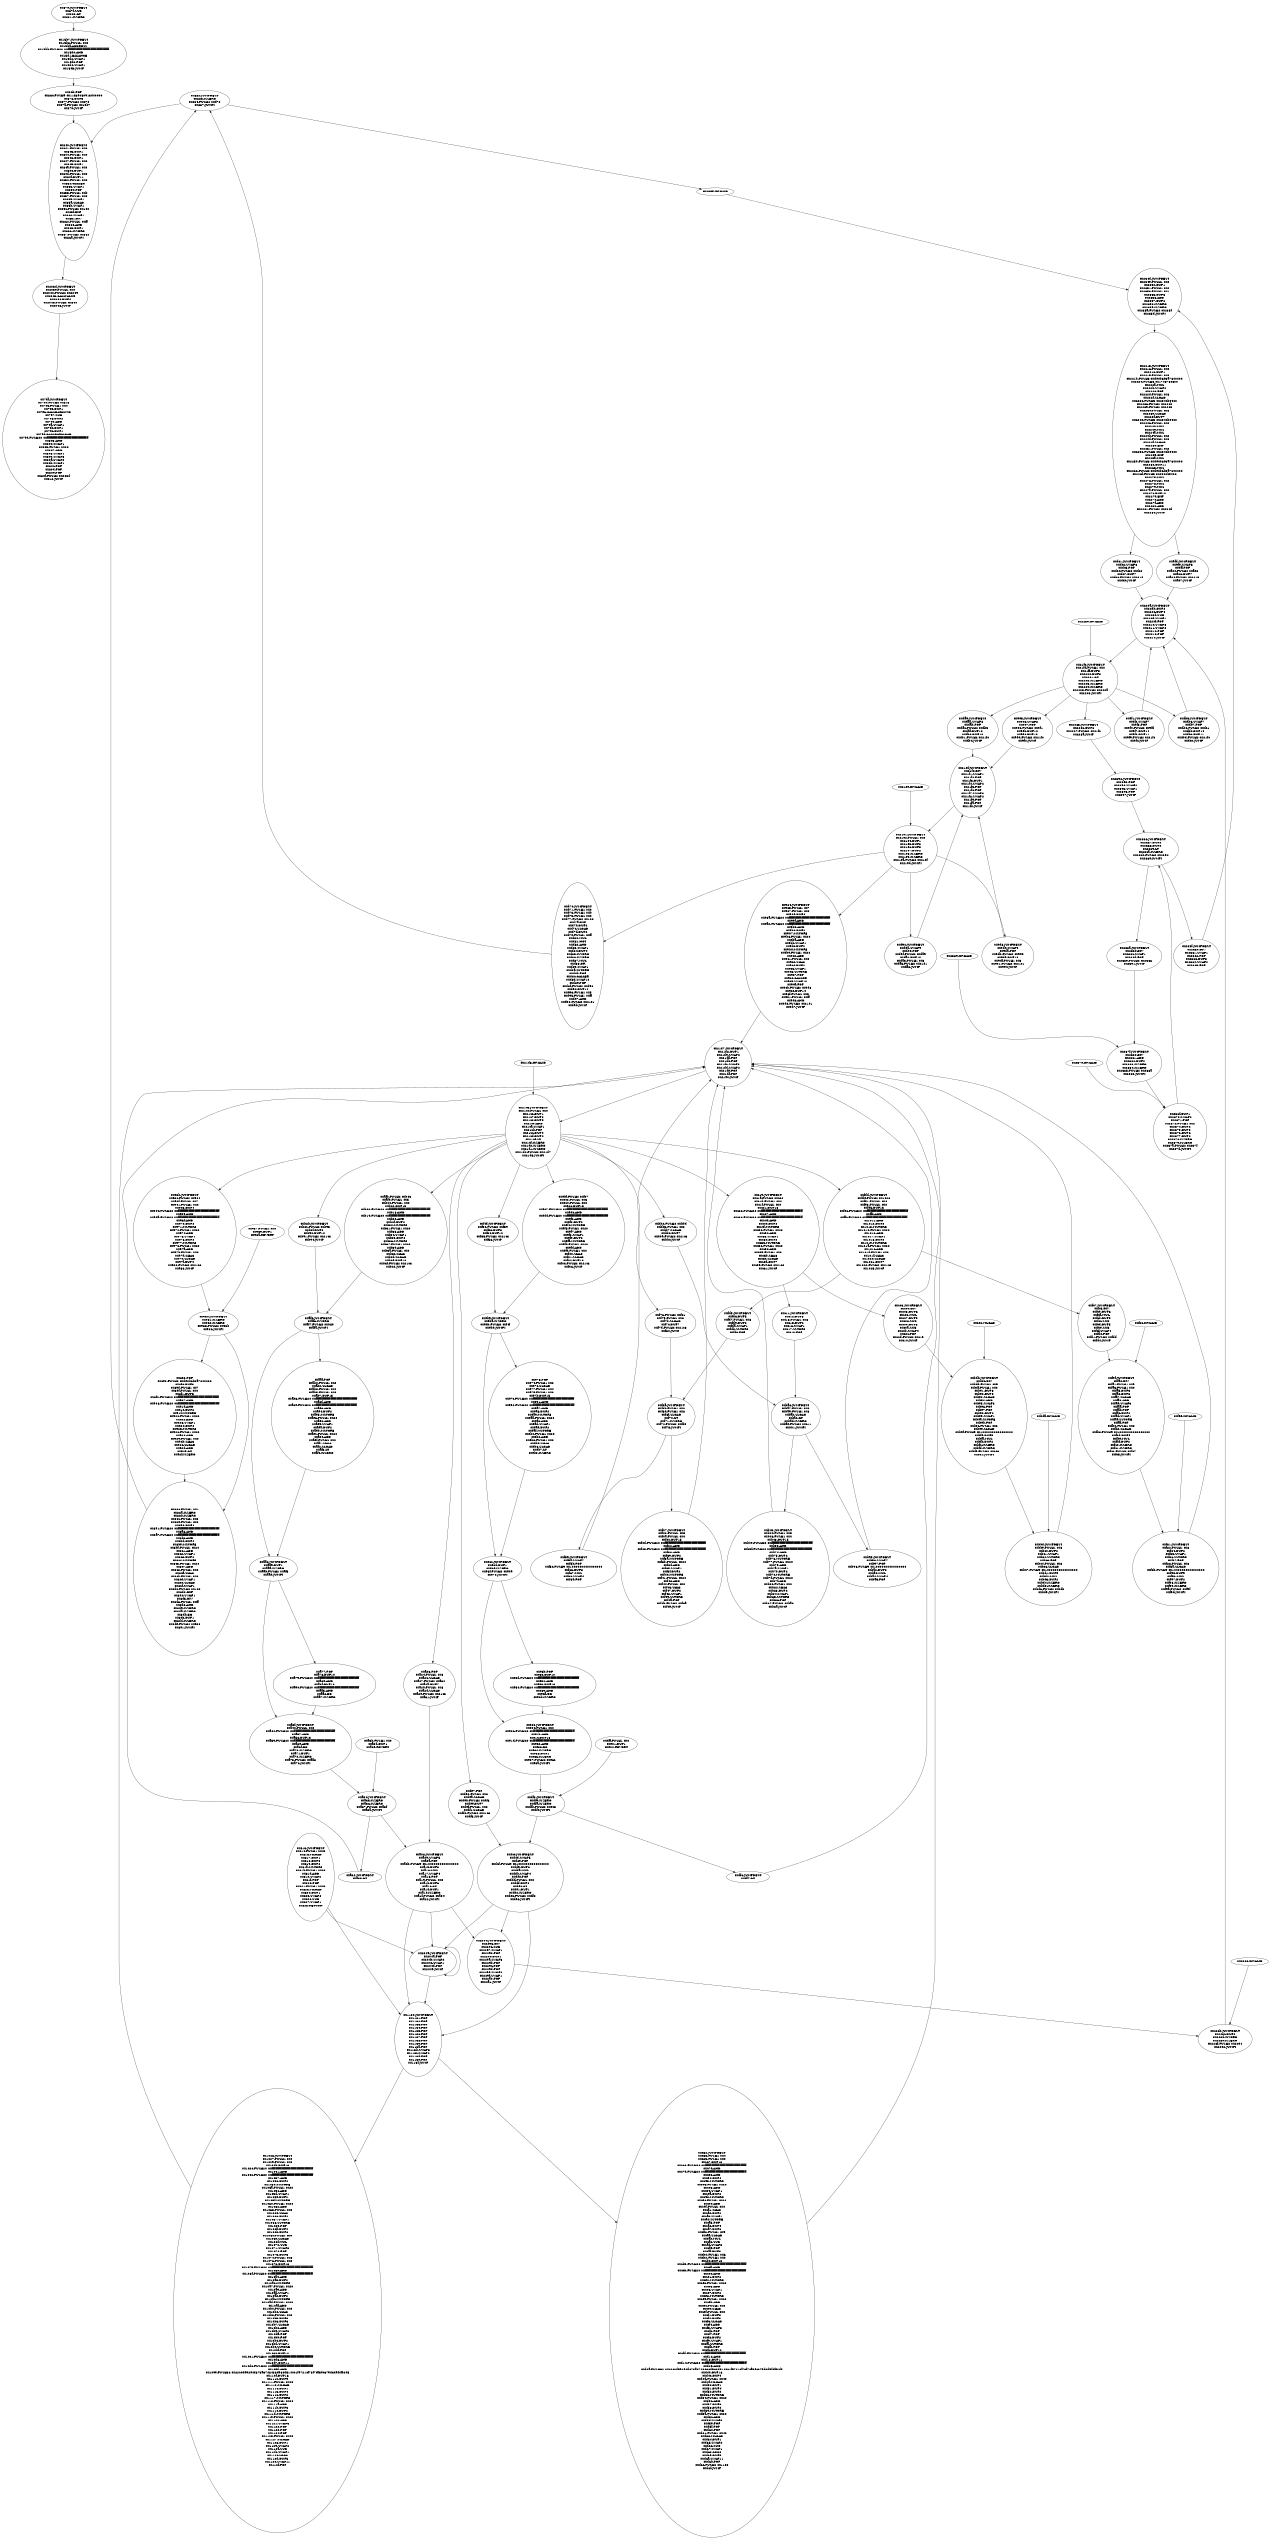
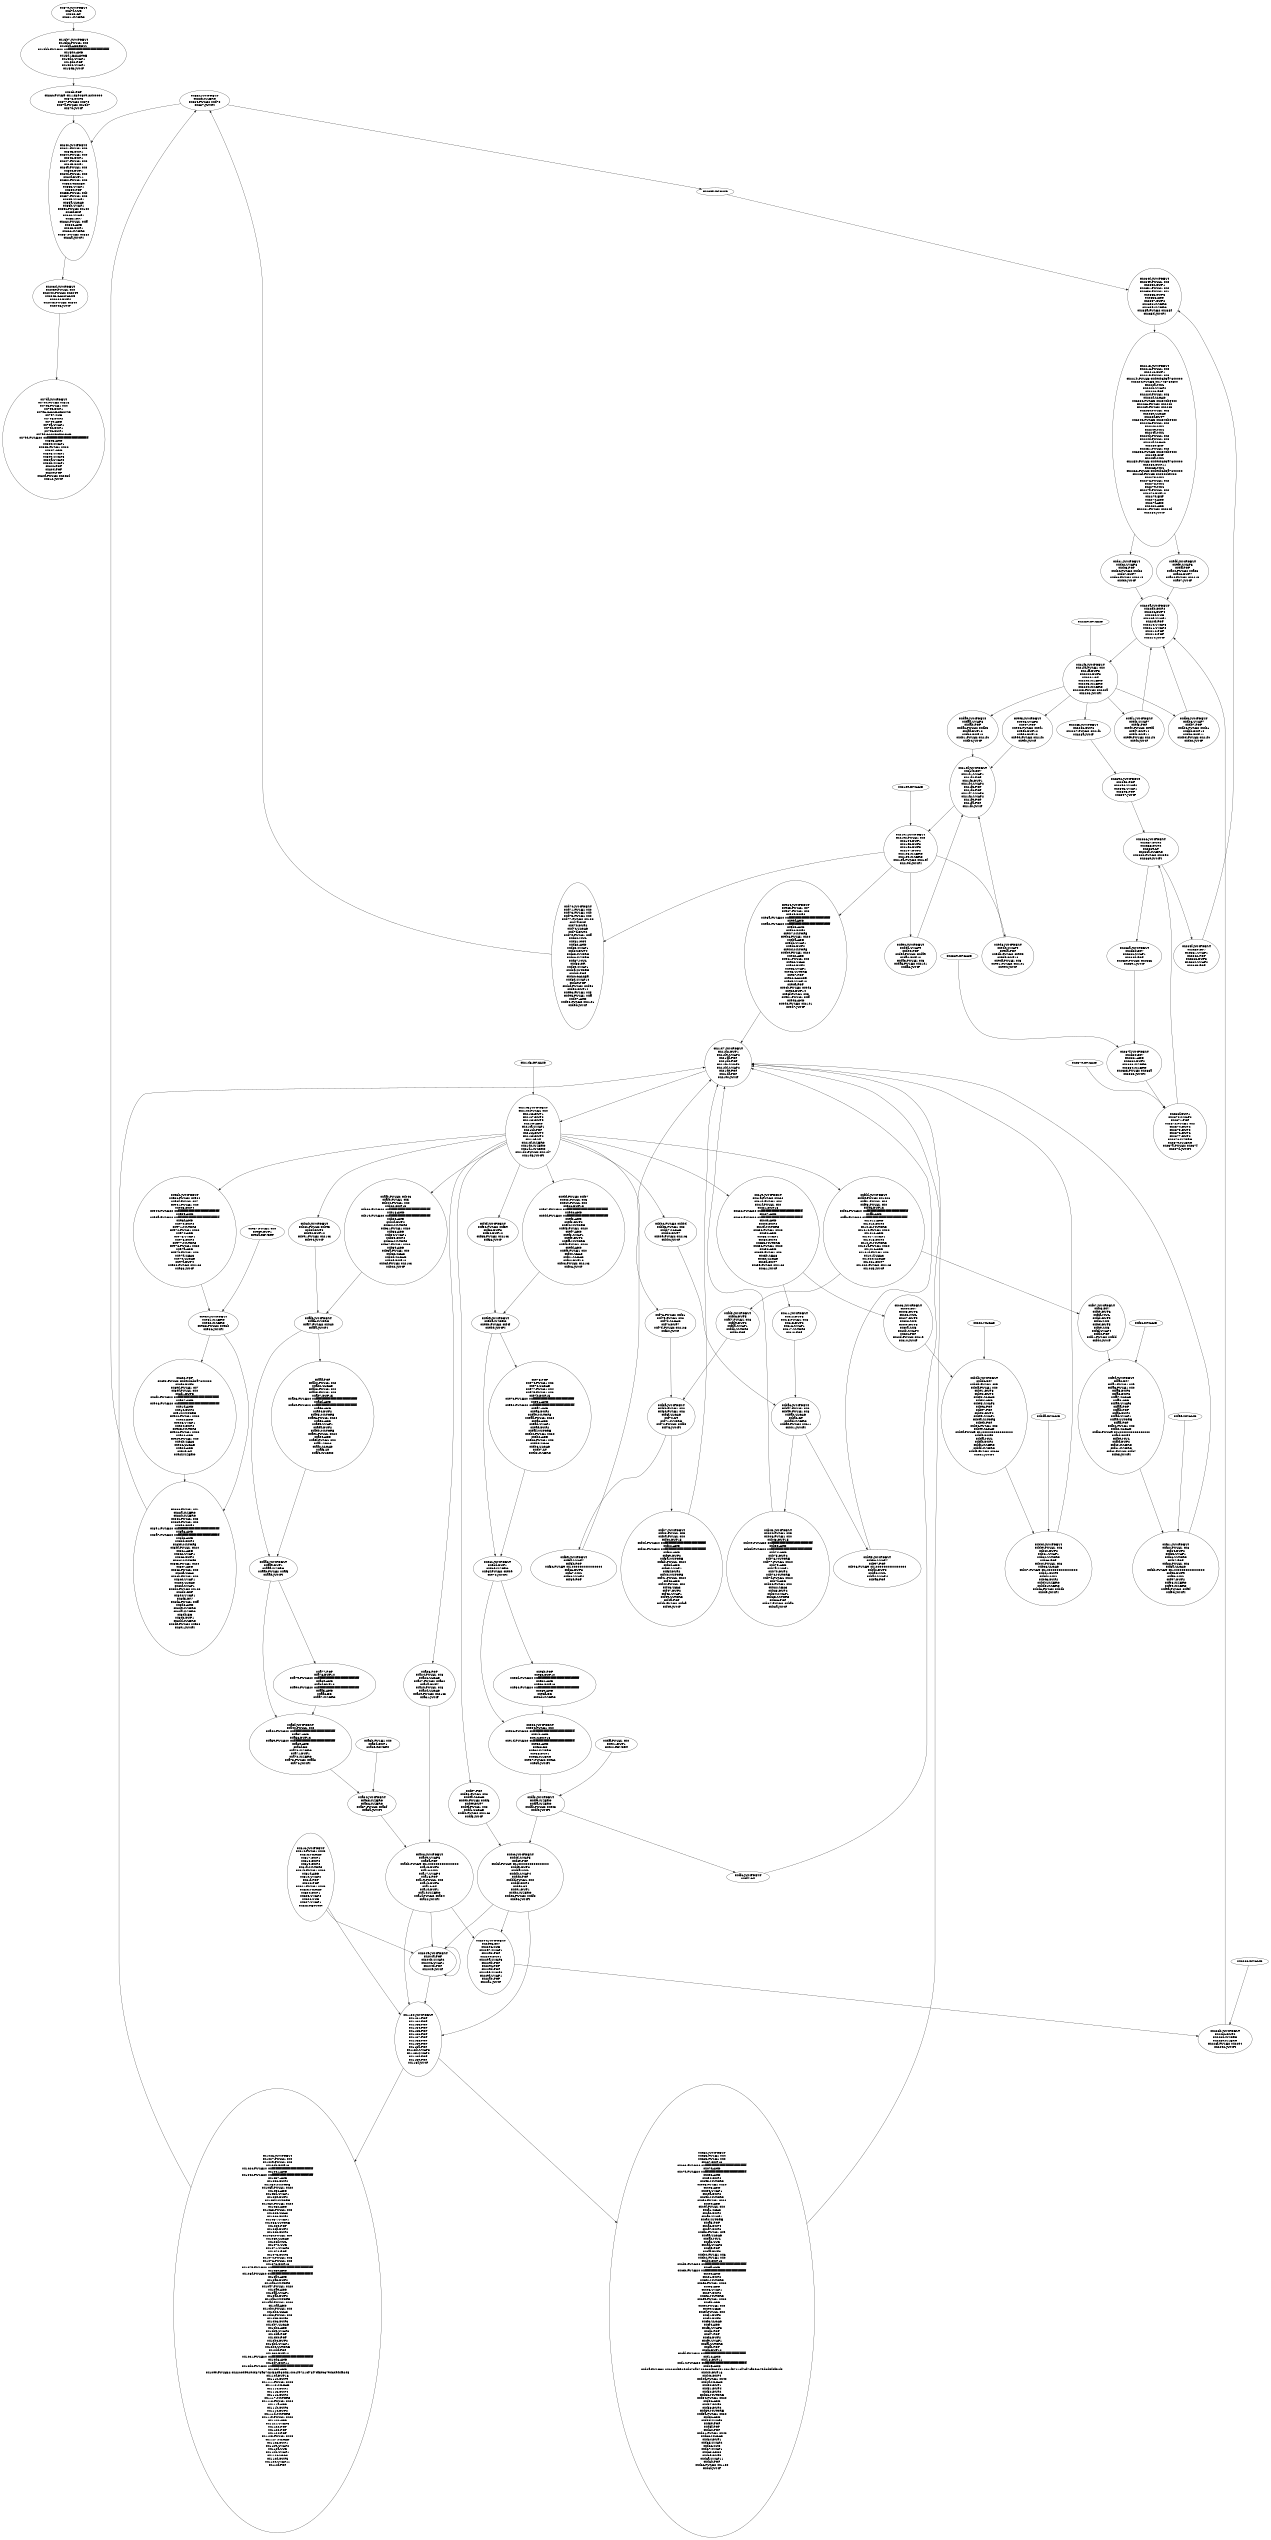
(360, 1877) -> none
